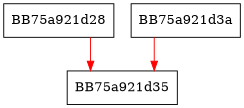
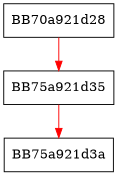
(59, 21) -> (59, 21)
(154, 49) -> (59, 117)
